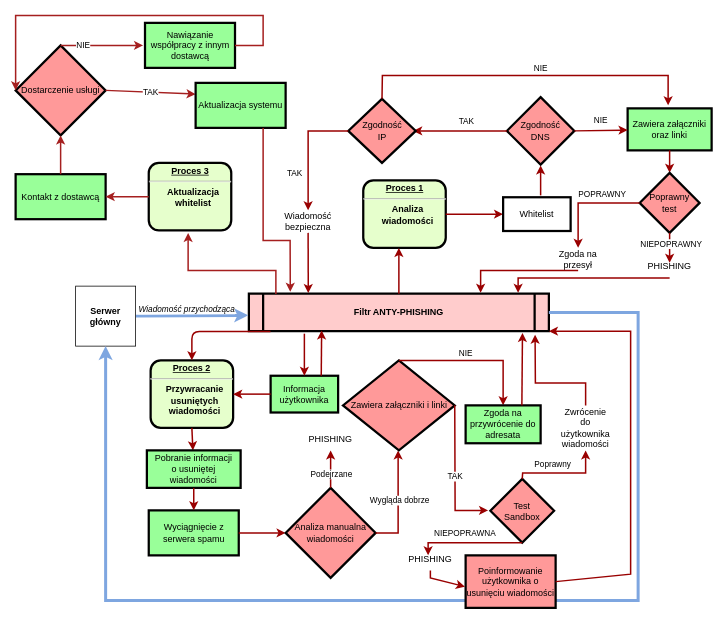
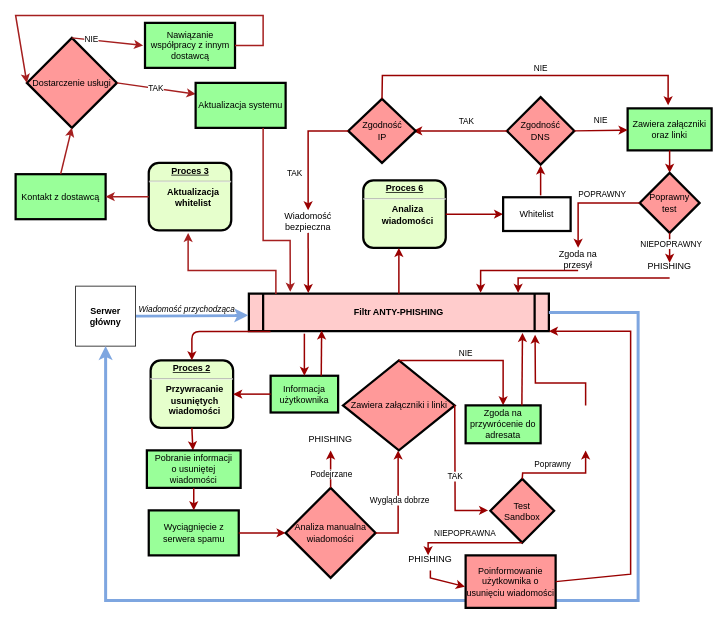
(60, 90) -> (72, 83)
(405, 180) -> (405, 180)
(585, 428) -> none
